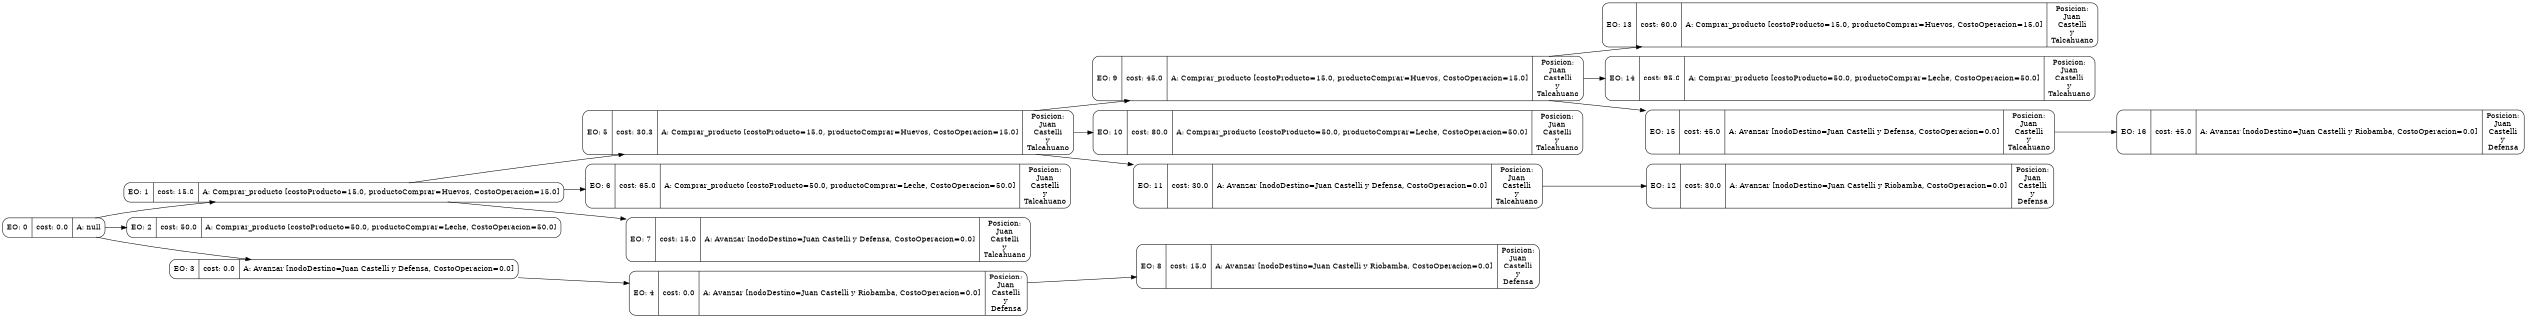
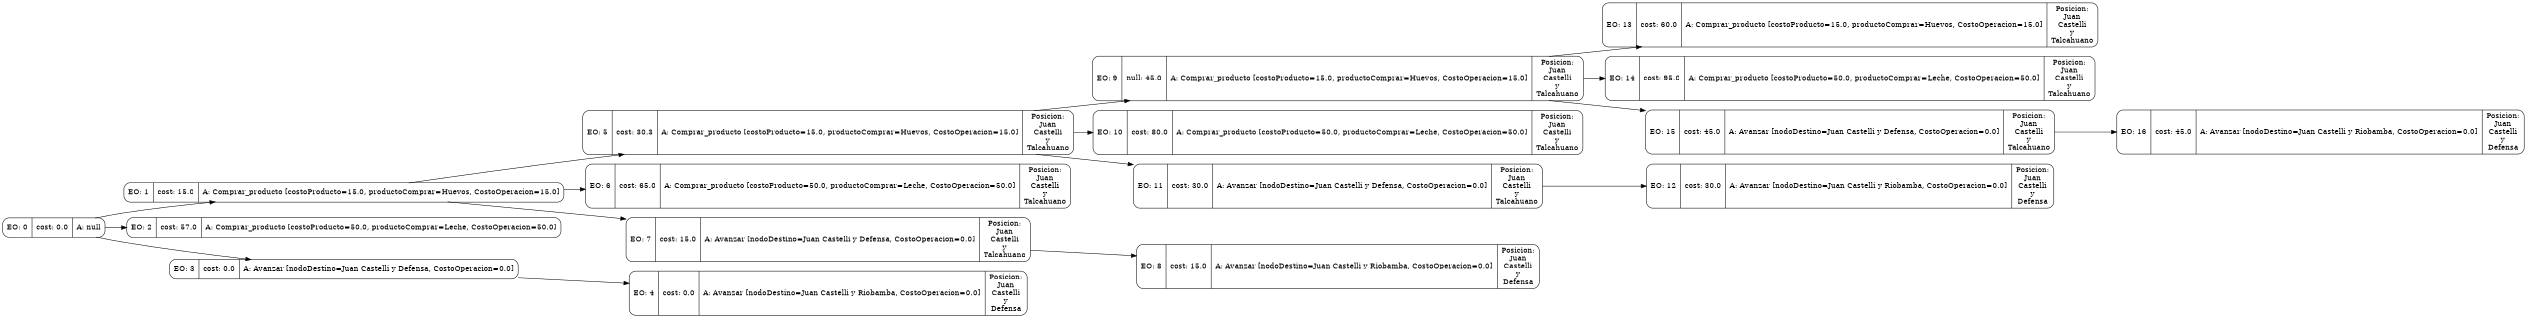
(1144, 78) -> (1144, 78)
(179, 227) -> (179, 227)
(1079, 280) -> (1081, 253)
